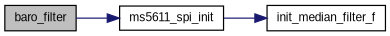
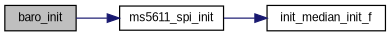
(40, 18) -> (40, 18)
(326, 18) -> (326, 18)
